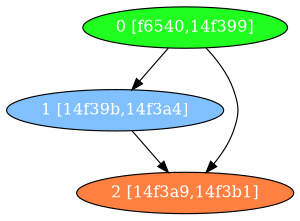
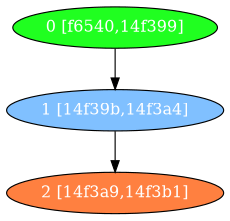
(237, 105) -> none
